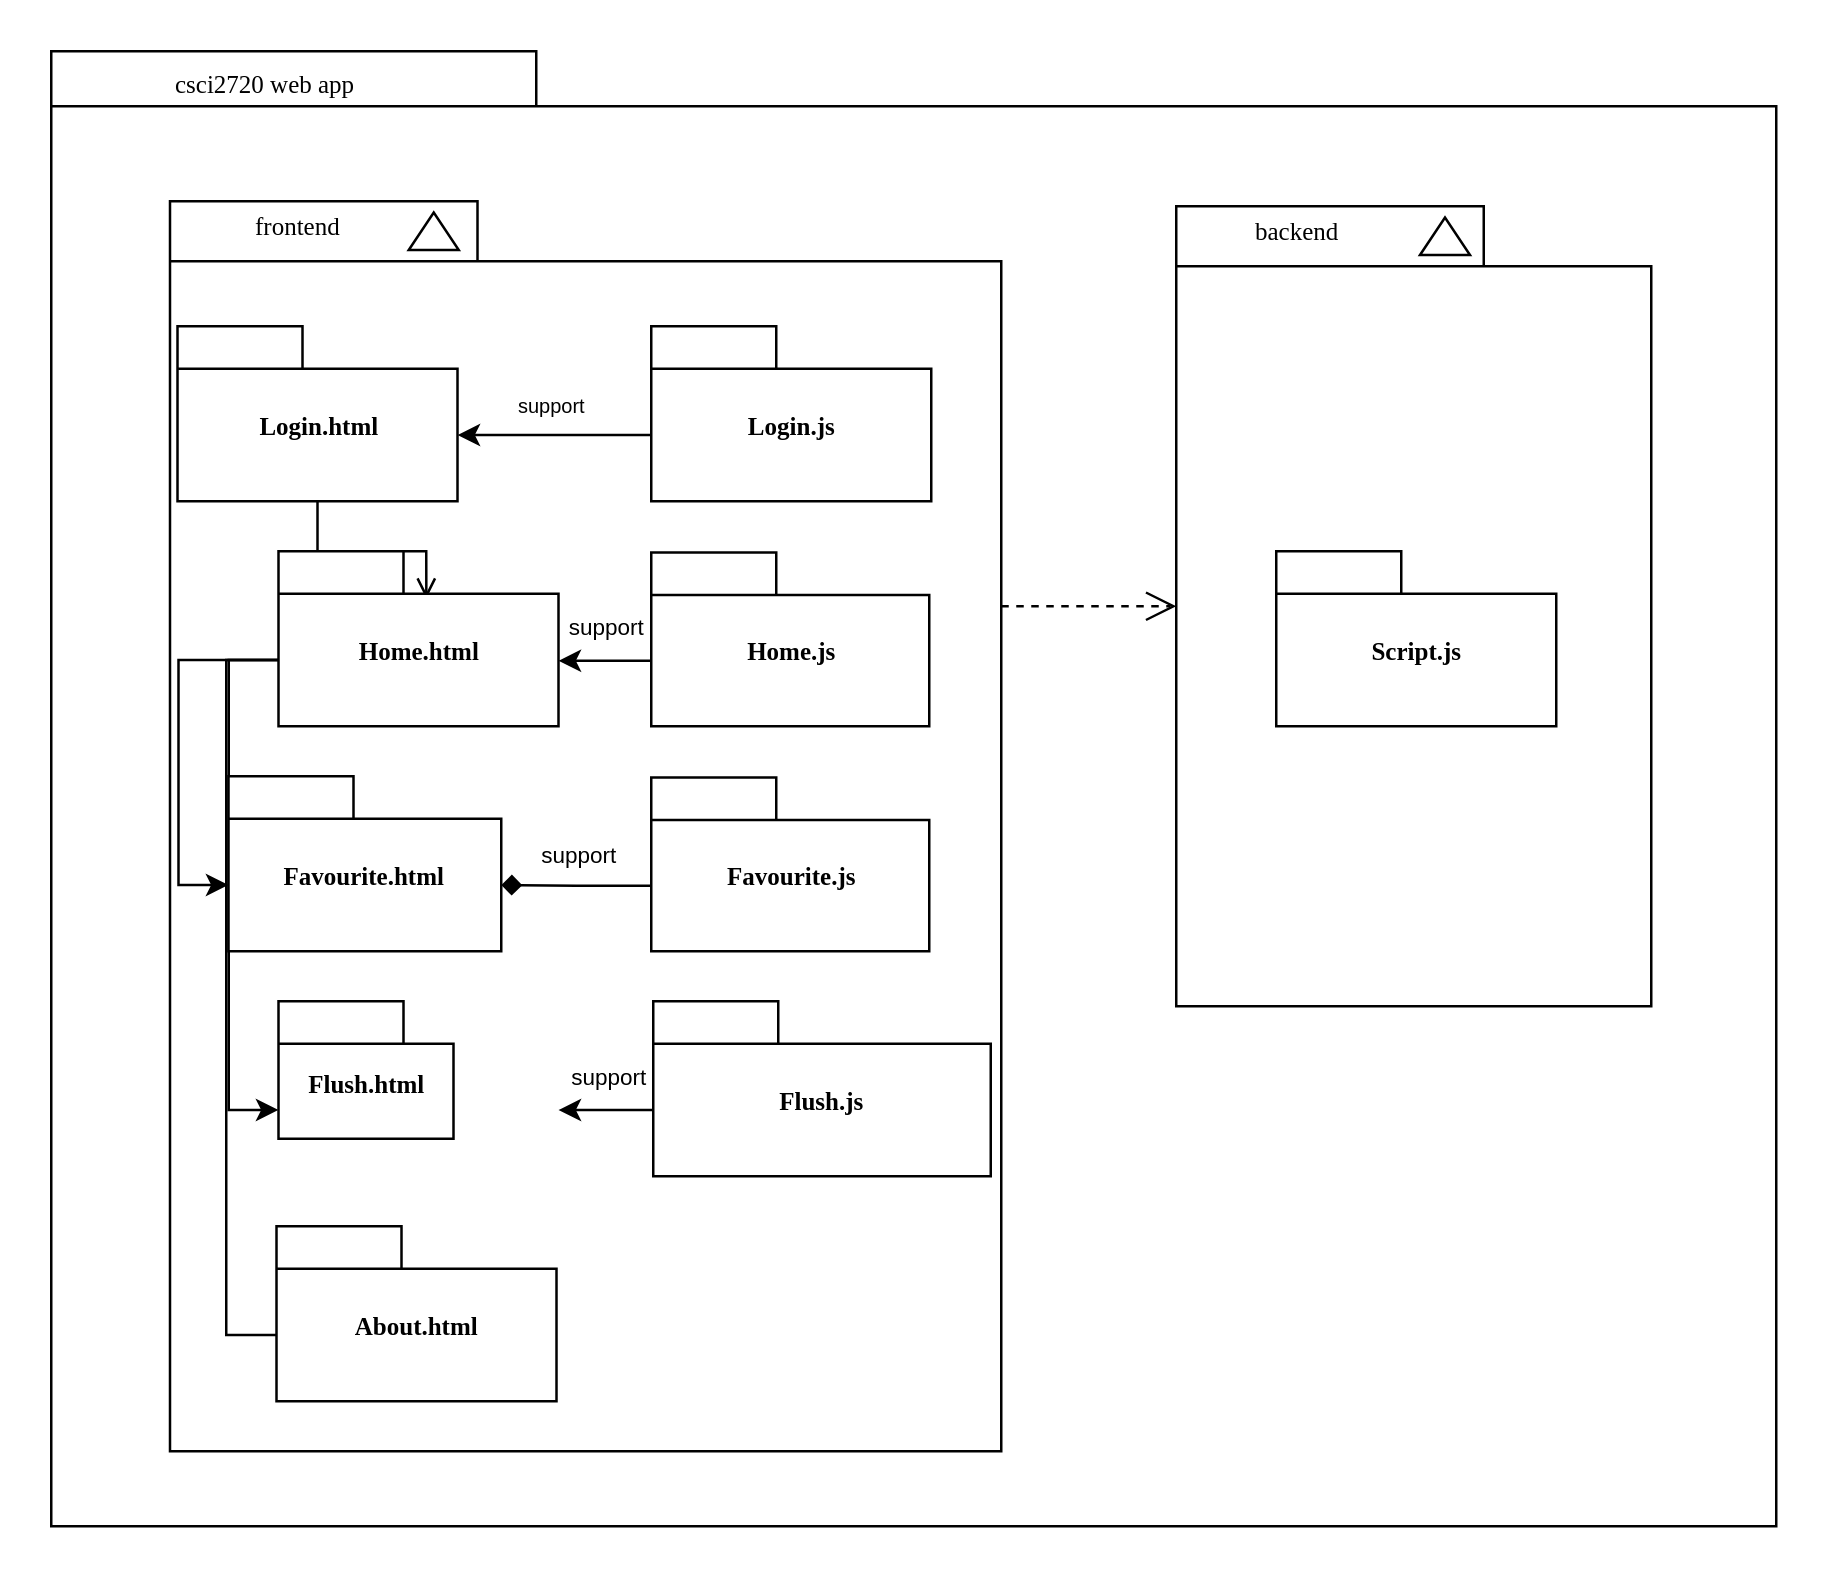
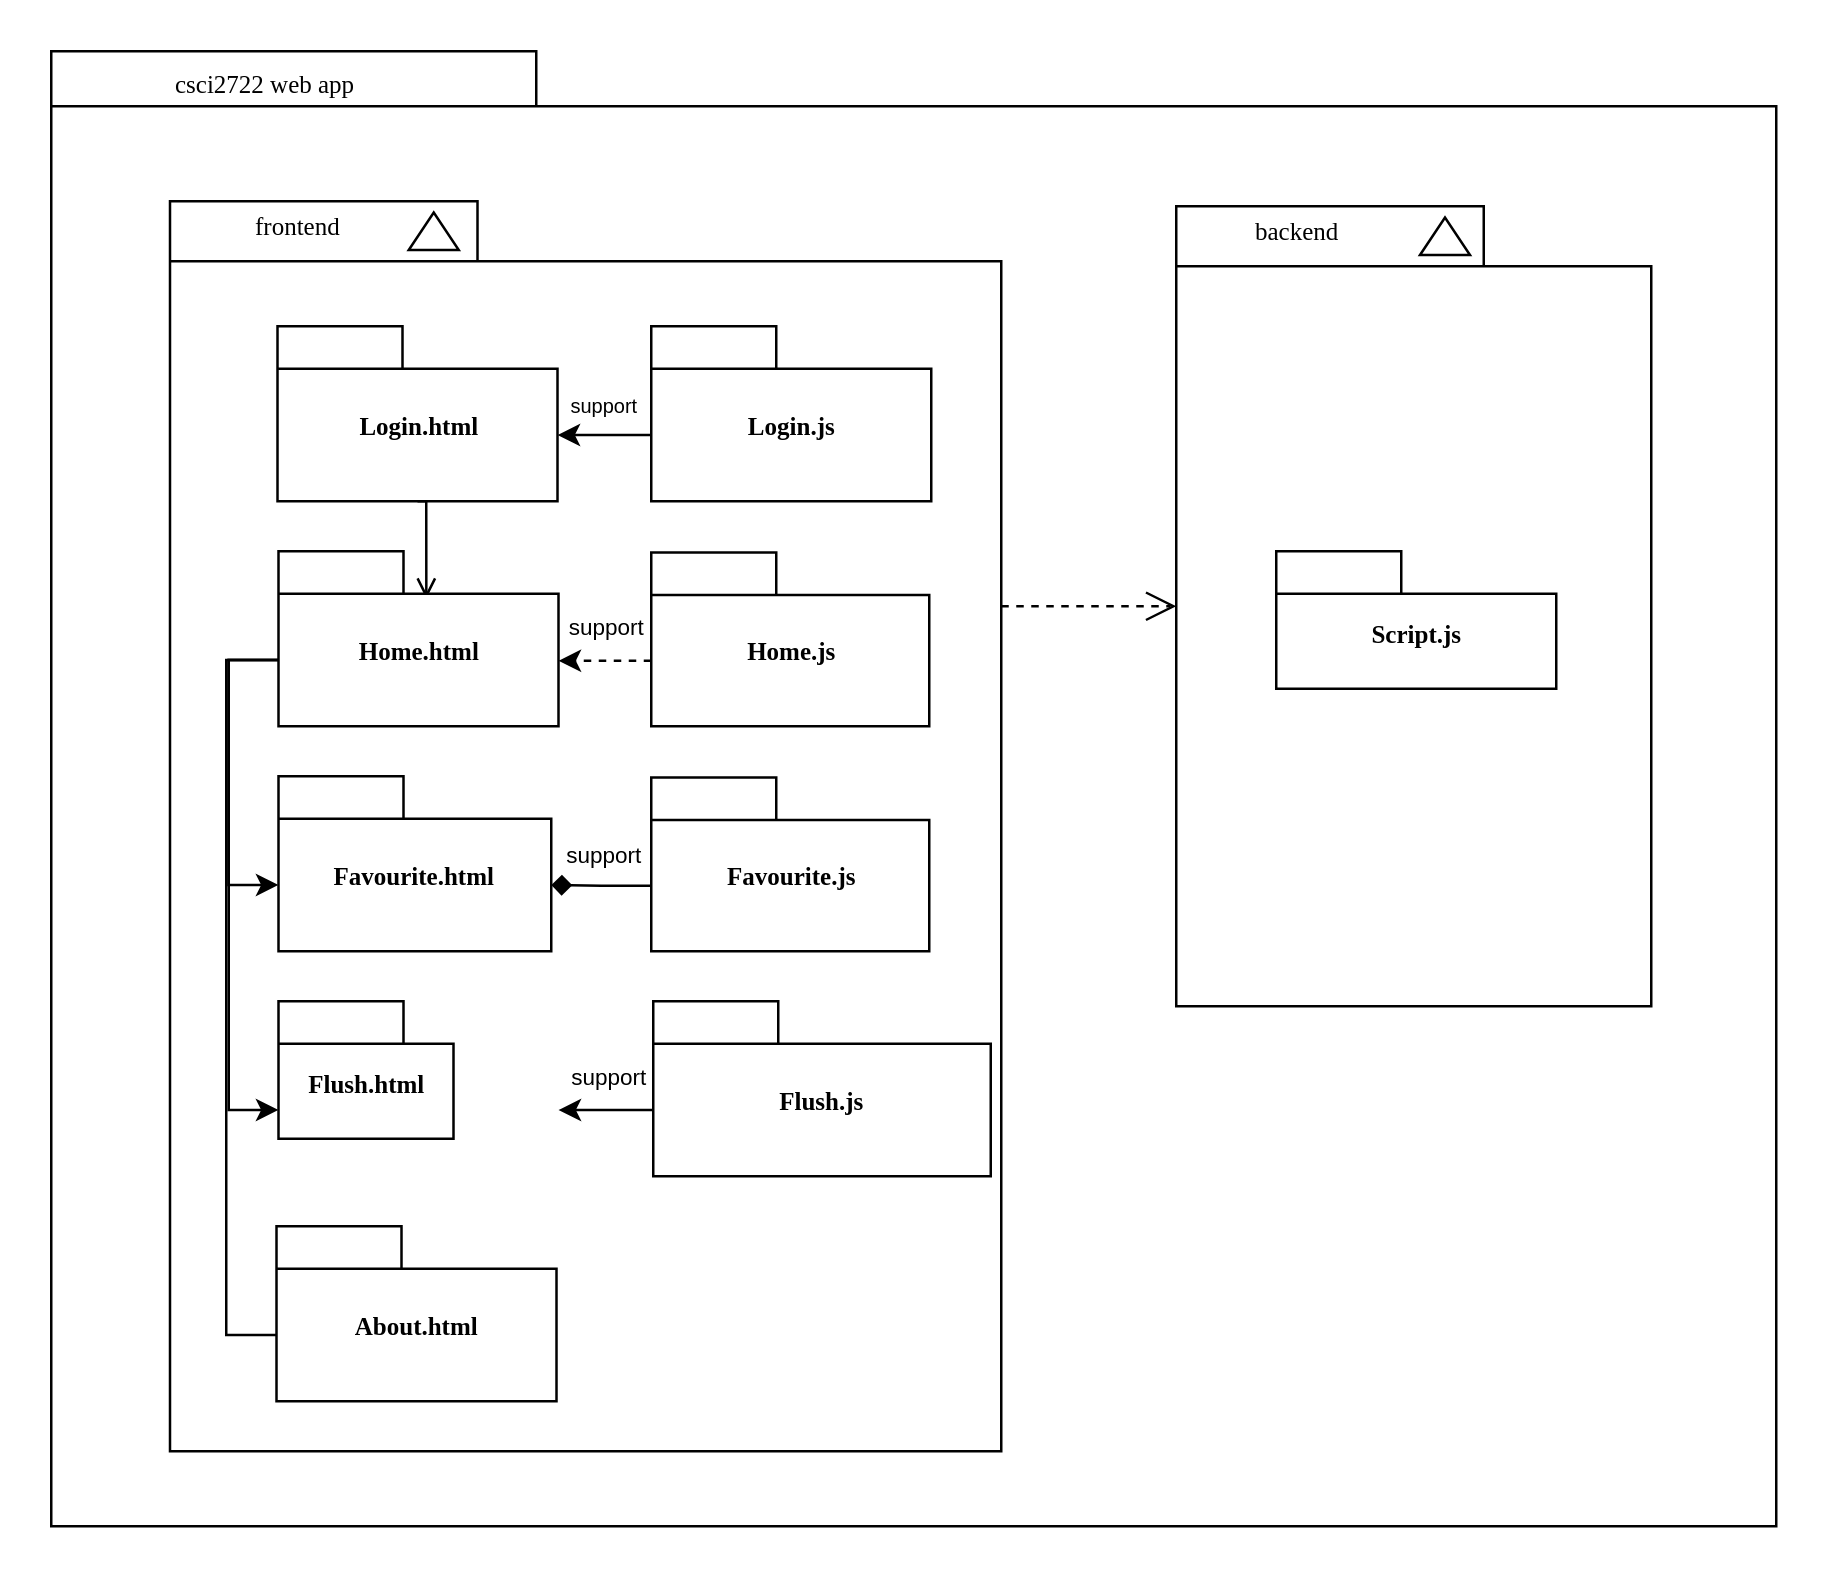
(279, 86) -> (279, 86)
(318, 414) -> (418, 414)
(1416, 639) -> (1416, 620)
(610, 661) -> (610, 661)
(365, 864) -> (415, 864)
